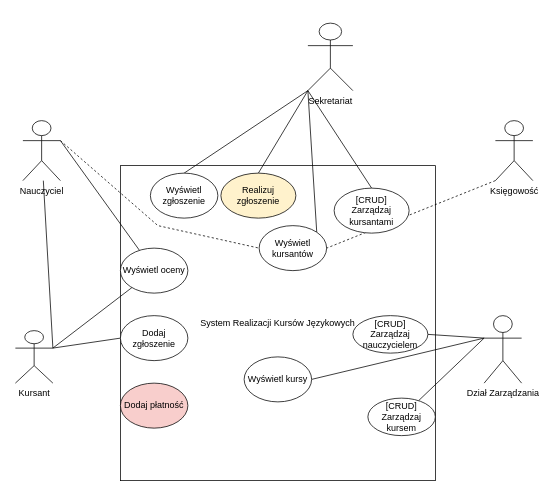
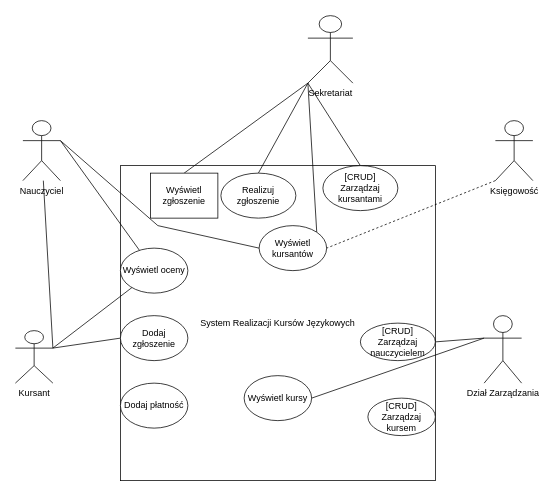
(330, 57) -> (330, 49)
(184, 195) -> (184, 195)
(258, 195) -> (258, 195)
(372, 210) -> (360, 188)
(150, 218) -> (150, 218)
(390, 334) -> (398, 342)
(451, 369) -> none
(278, 379) -> (278, 398)
(154, 405) -> (154, 405)
